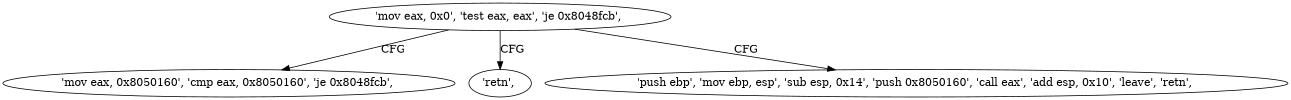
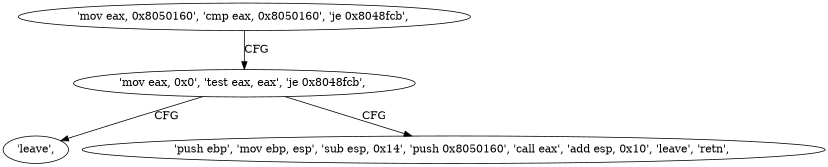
(369, 49) -> (244, 46)
(500, 83) -> (36, 150)
